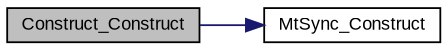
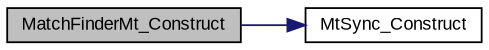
(103, 25) -> (124, 25)
